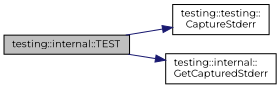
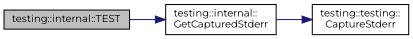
(144, 32) -> (289, 20)
